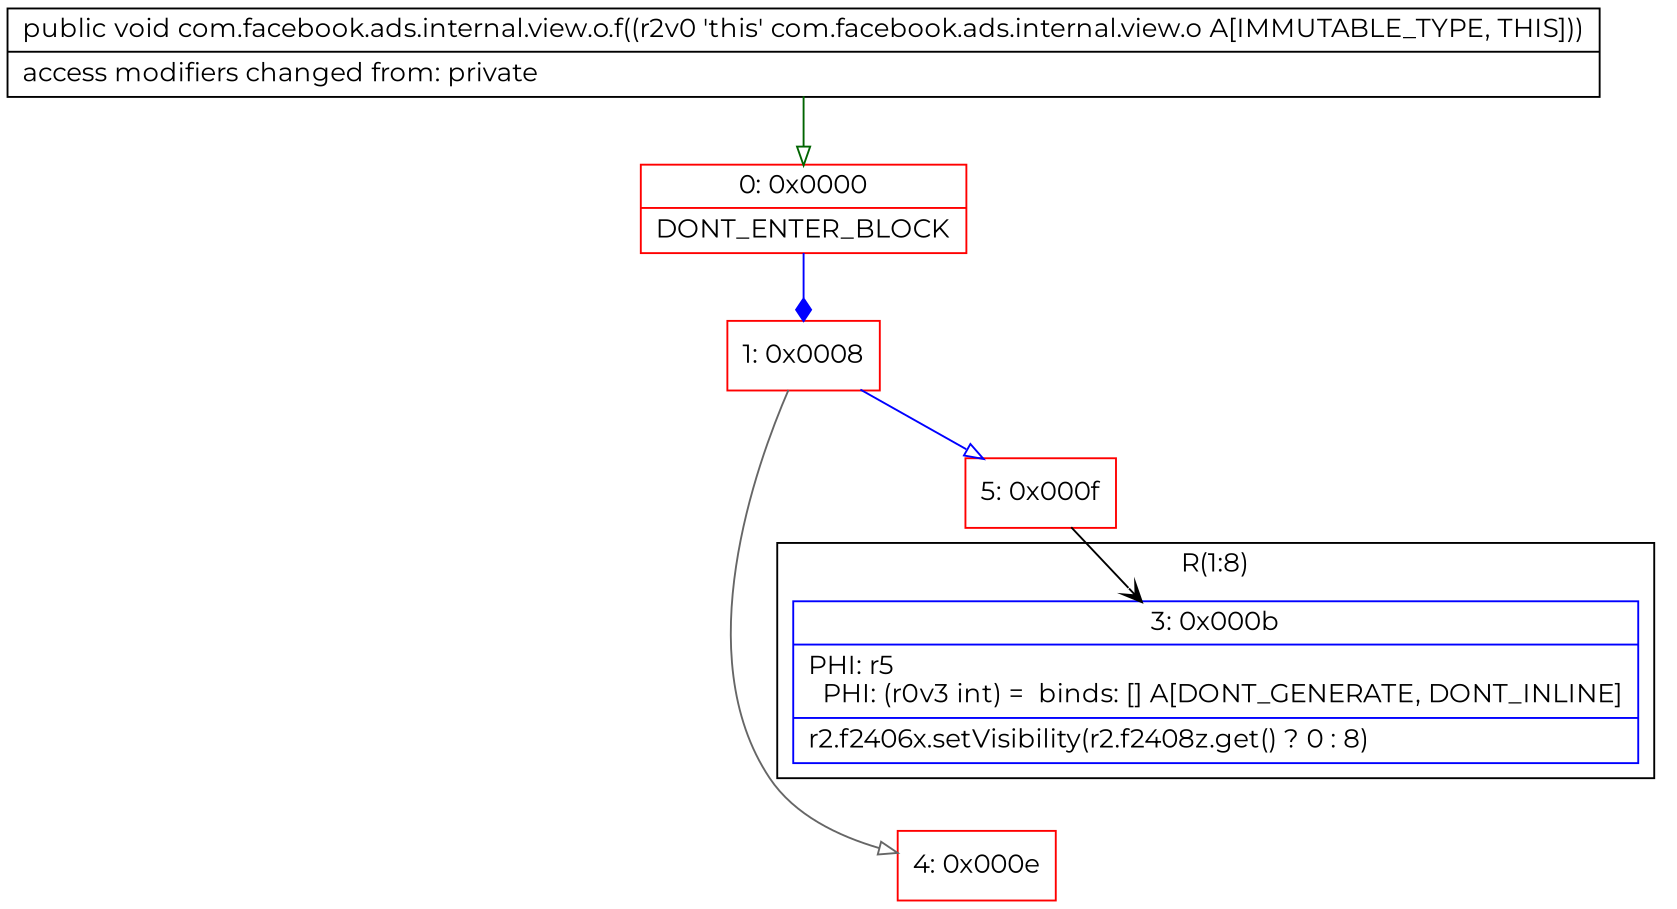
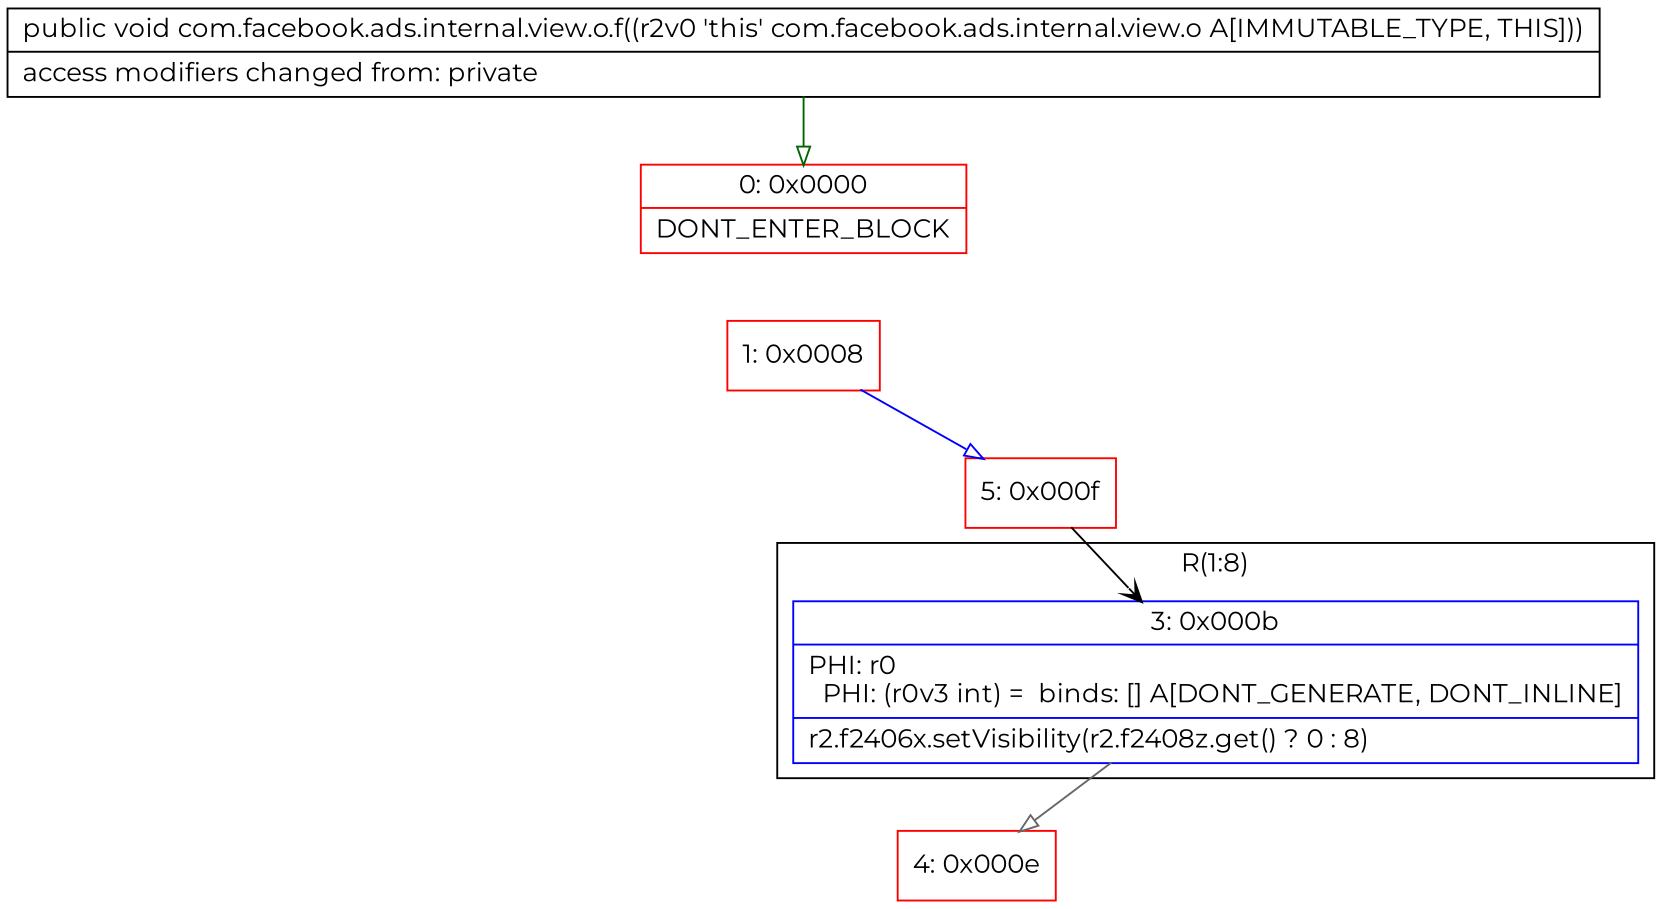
(804, 275) -> none
(732, 650) -> (1073, 791)
(855, 666) -> (856, 666)
